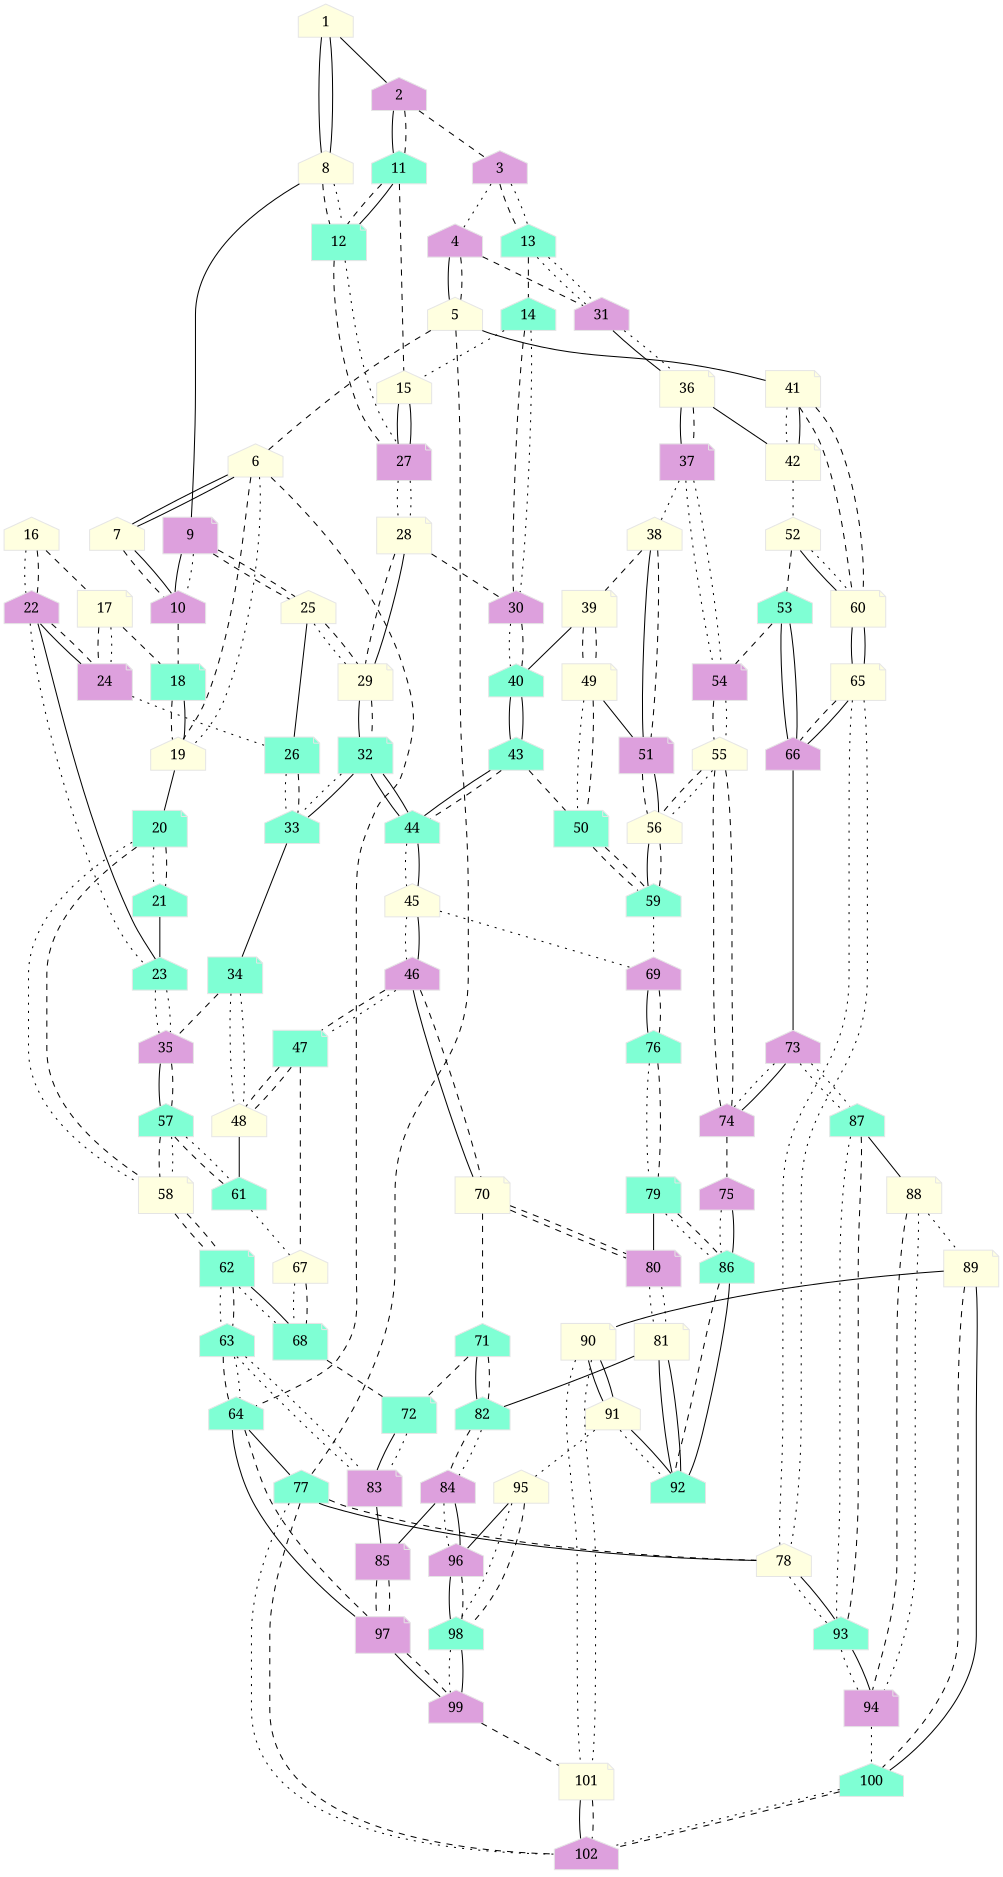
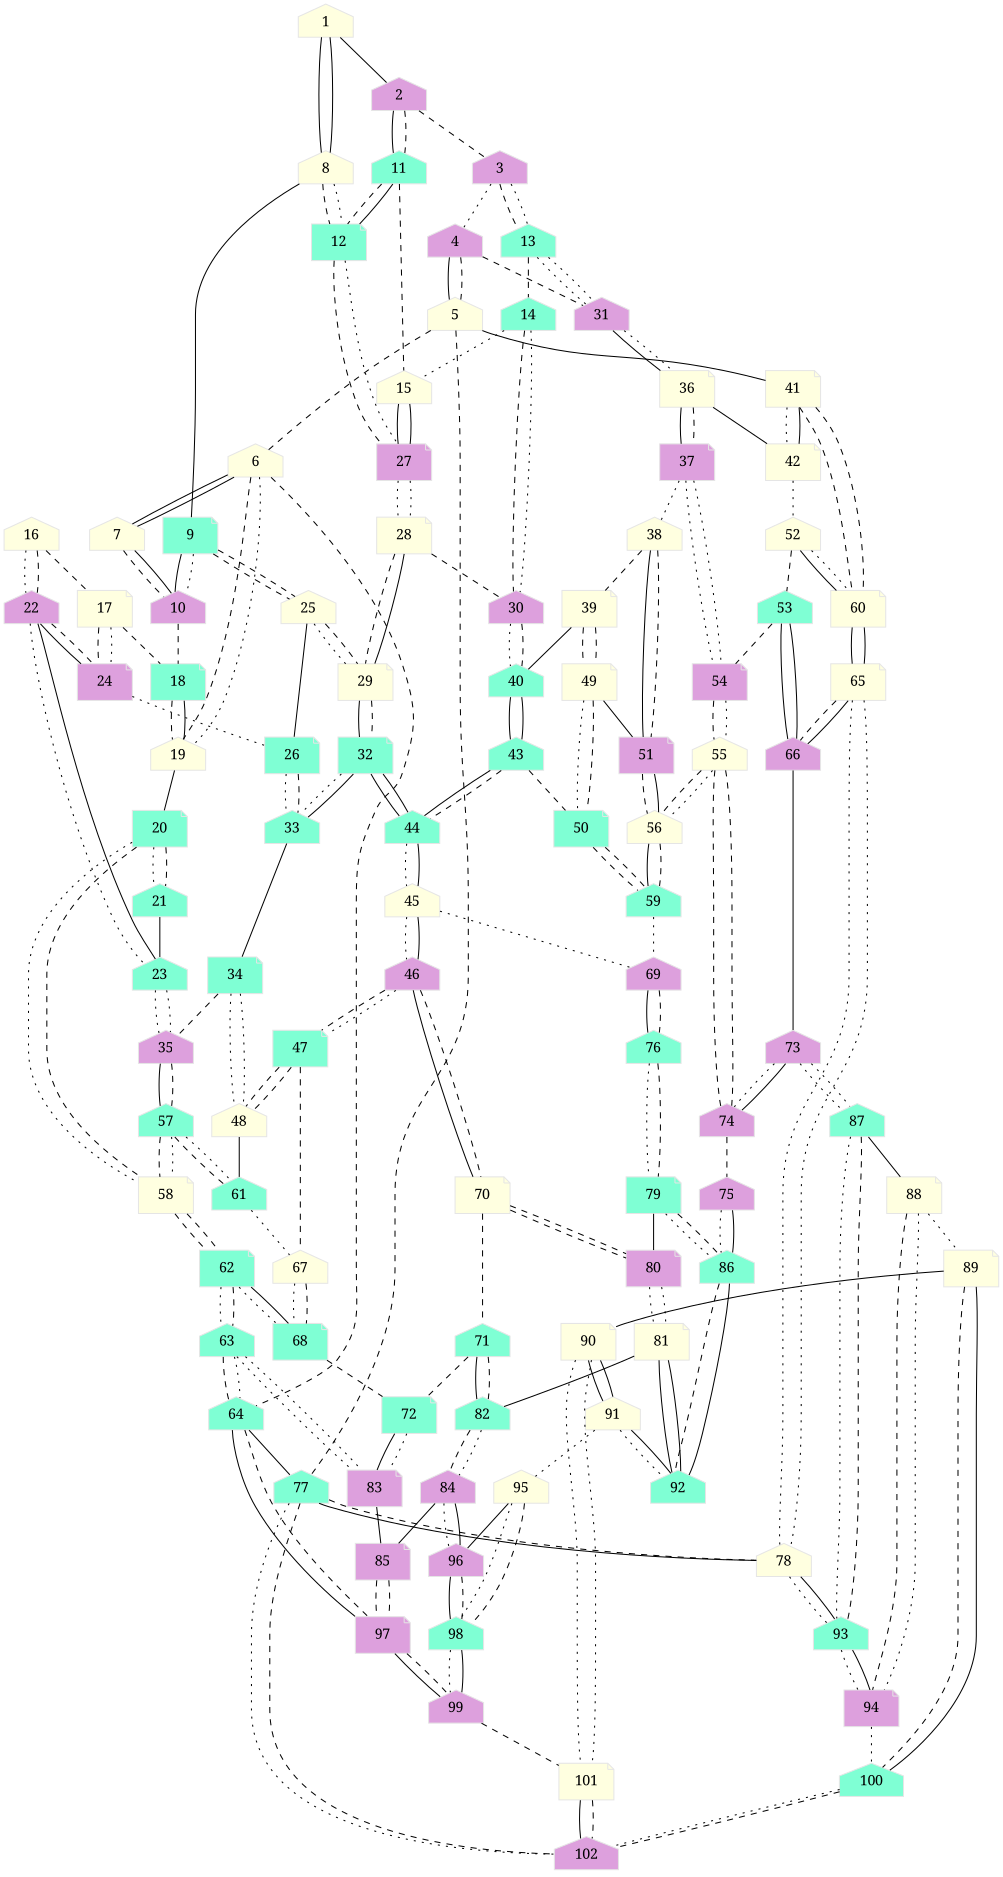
(190, 535) -> (190, 535)
